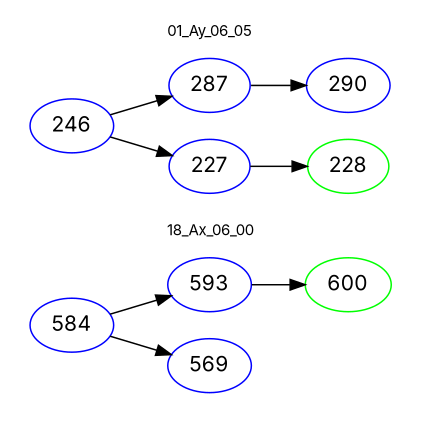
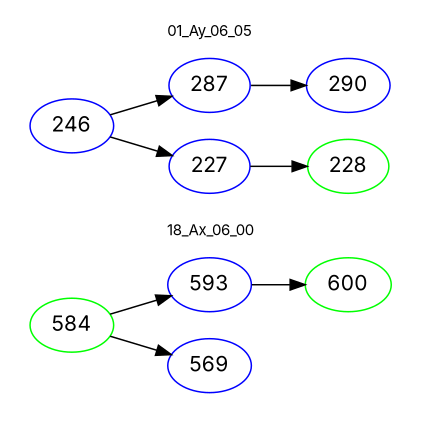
(72, 325) -> (72, 325)
